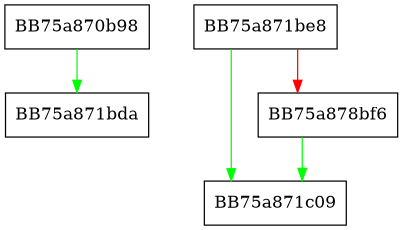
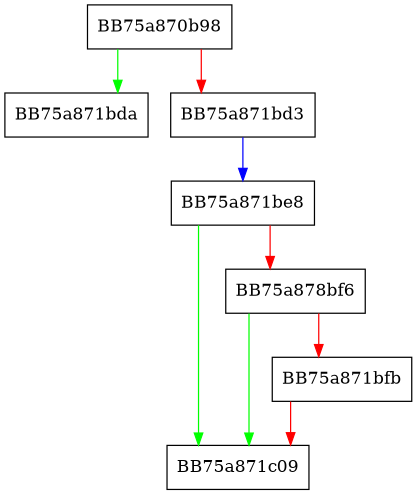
none -> (243, 115)
none -> (342, 379)
